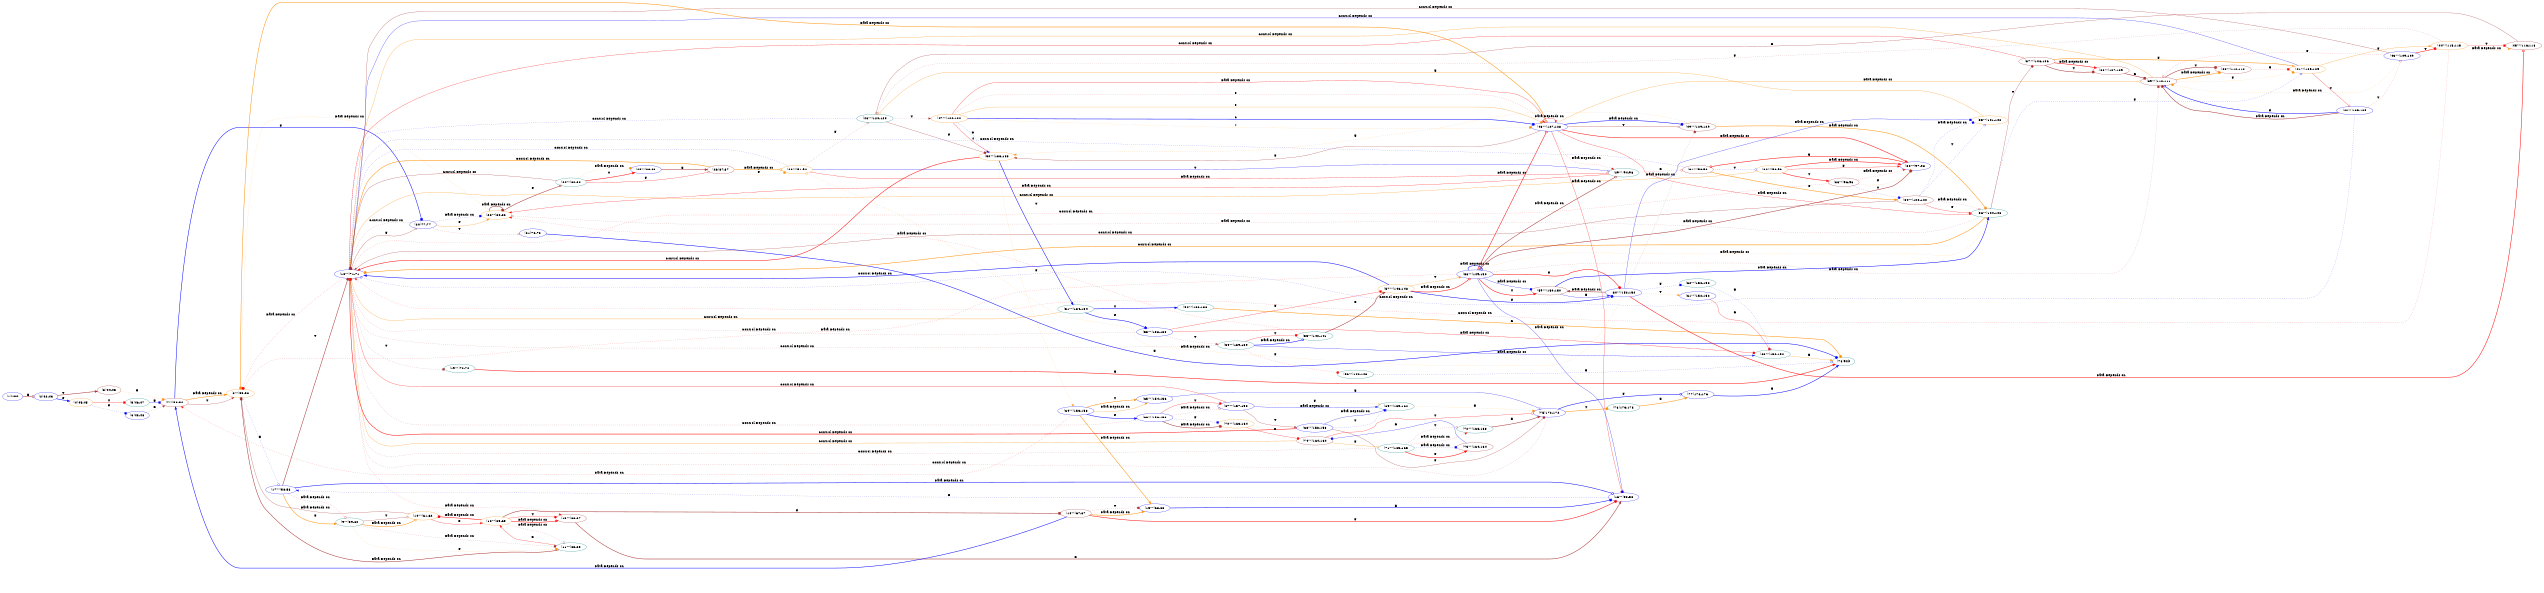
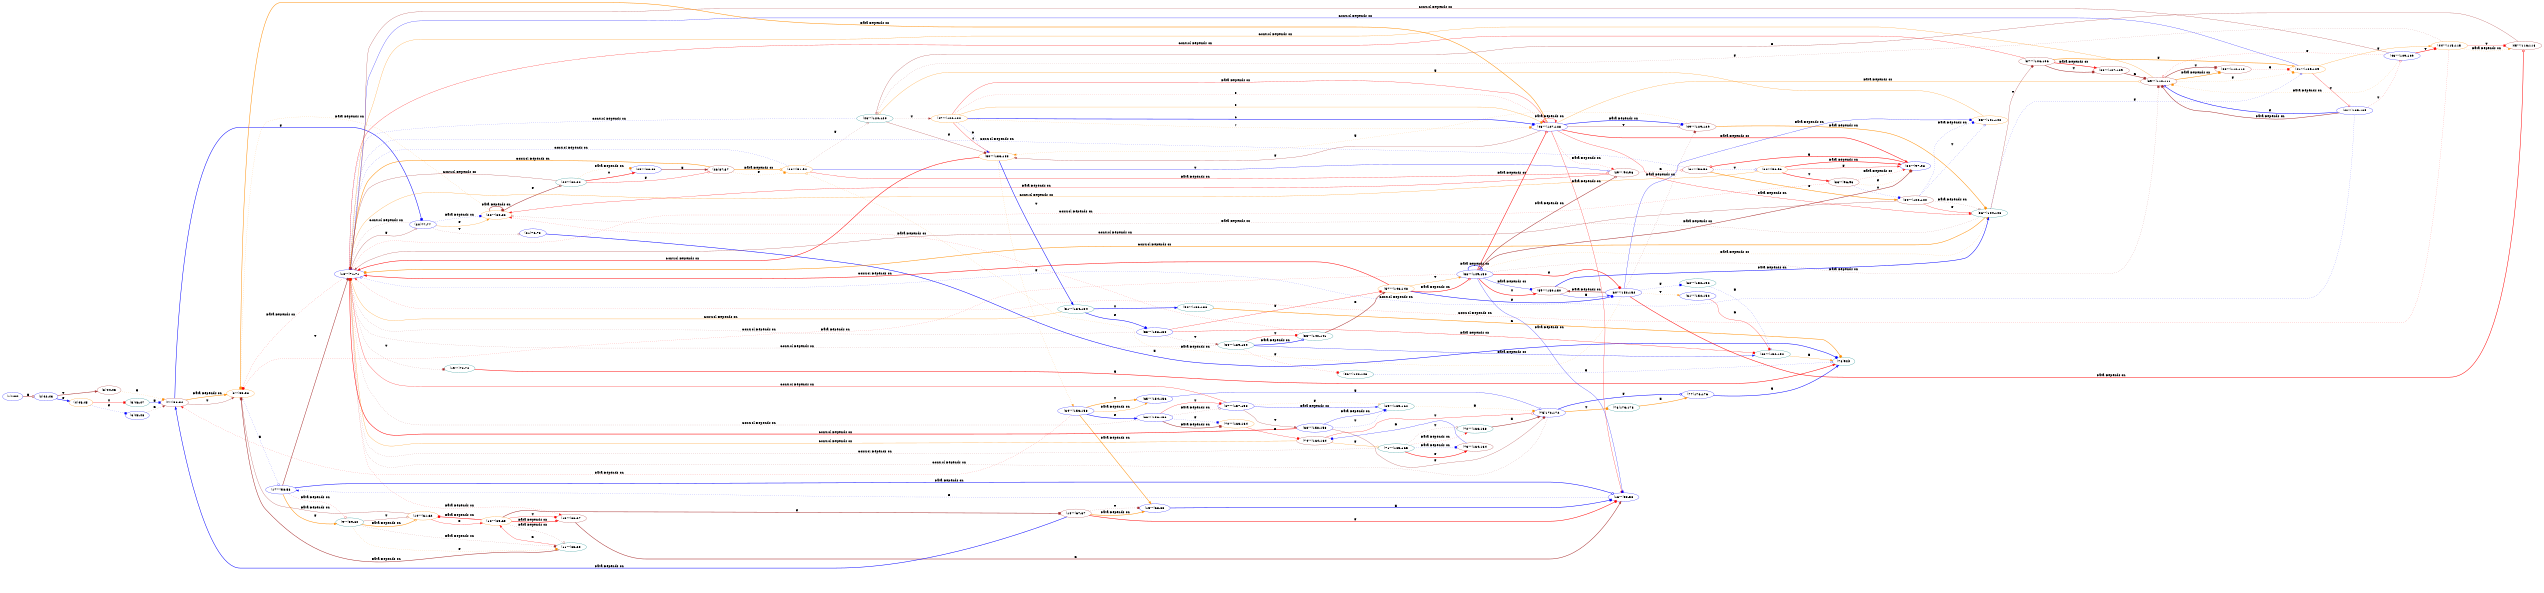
(1624, 173) -> (1624, 173)
(880, 276) -> (880, 276)
